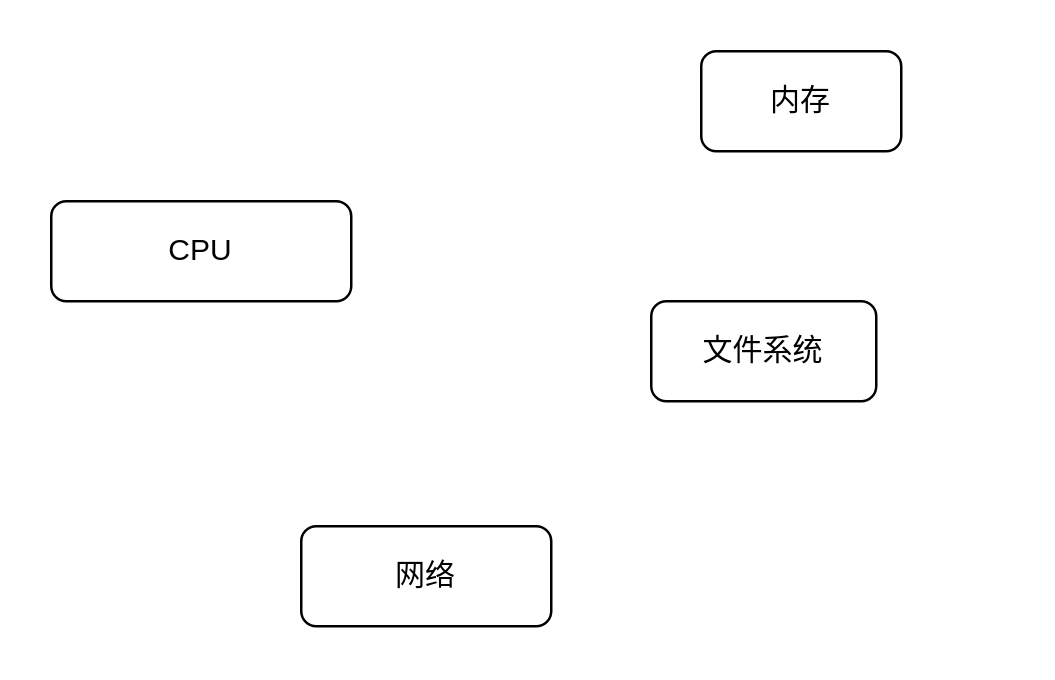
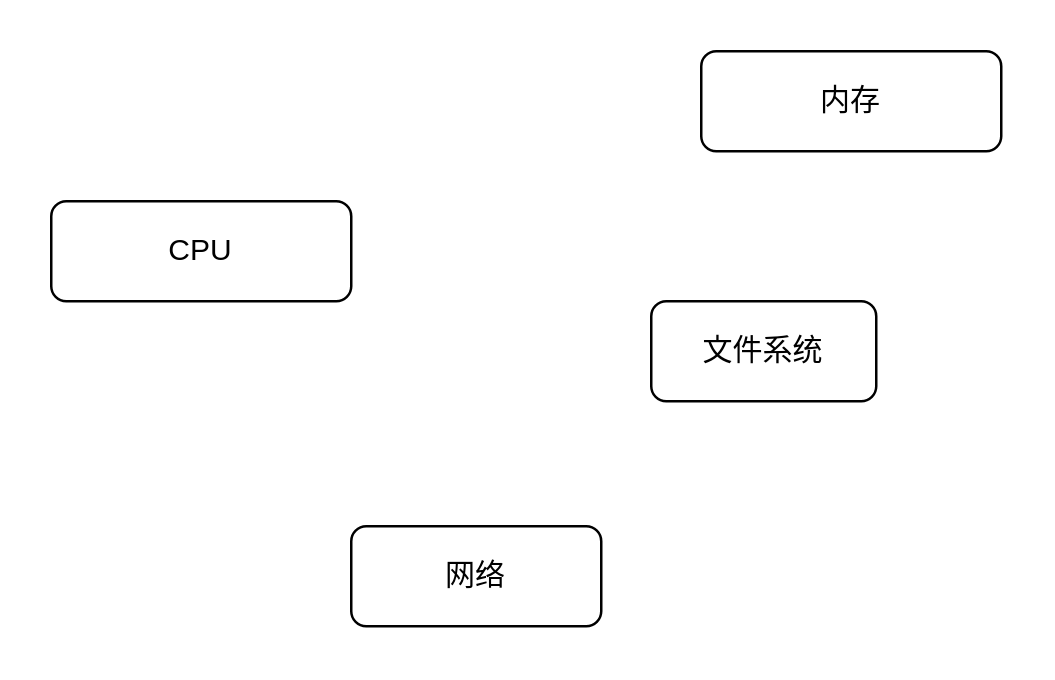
(801, 101) -> (851, 101)
(426, 576) -> (476, 576)
